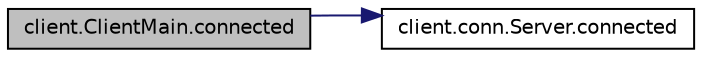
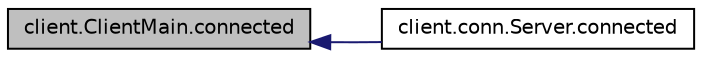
(336, 15) -> (356, 42)
